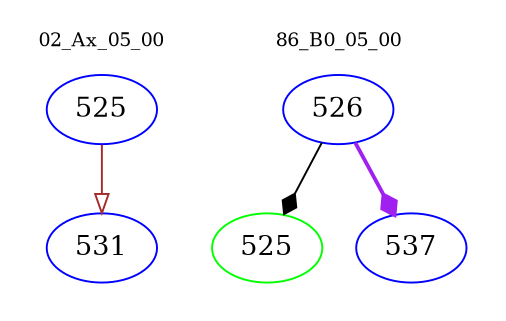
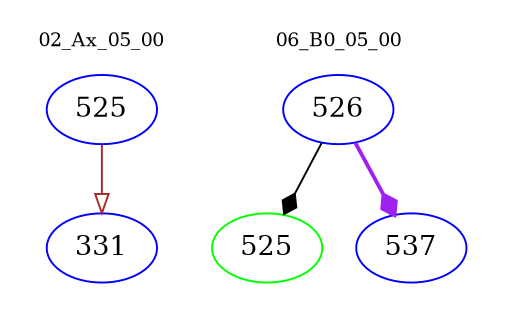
(339, 41) -> (339, 41)
(102, 248) -> (102, 248)
